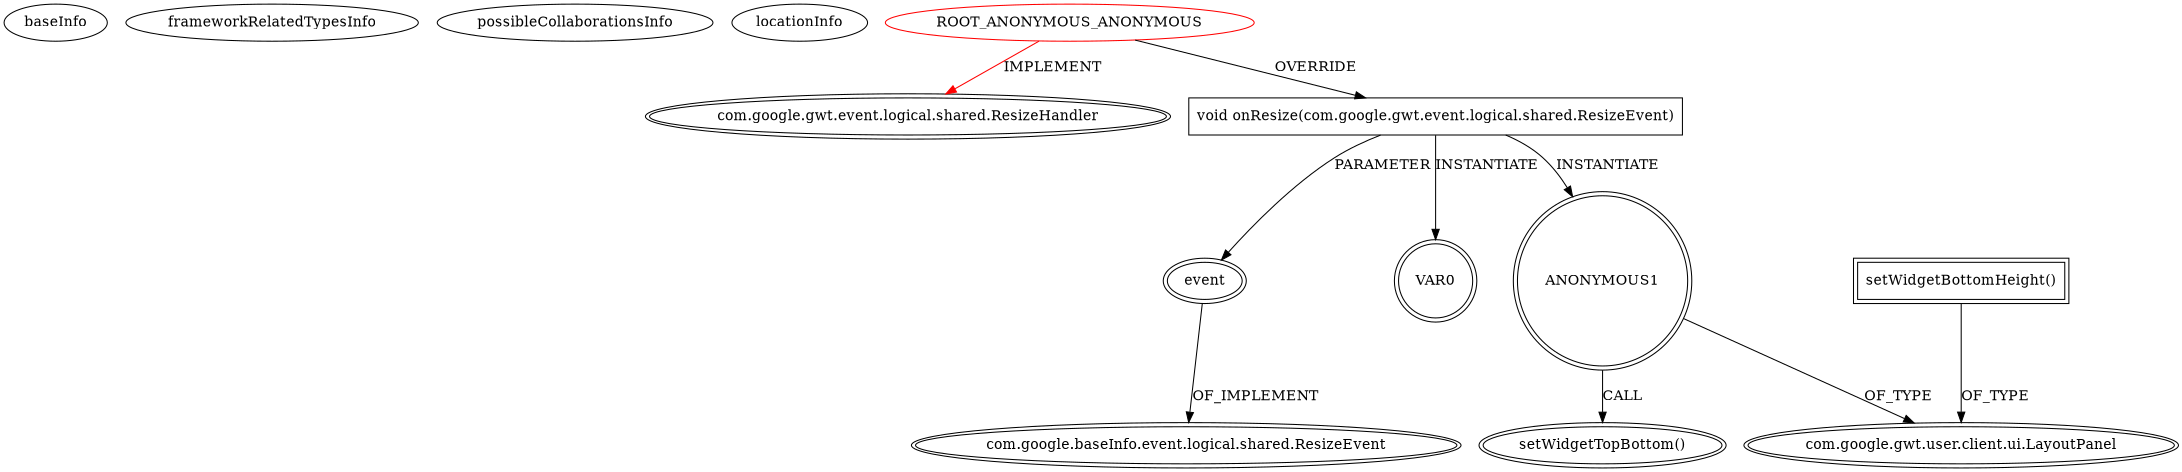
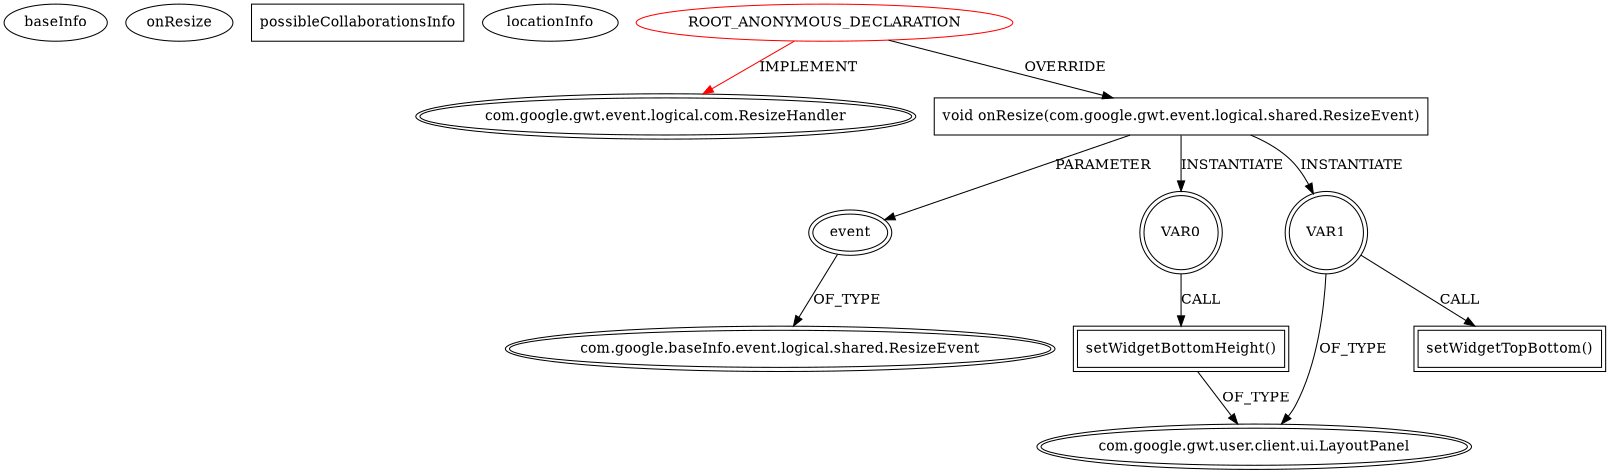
(272, 23) -> (179, 23)
(575, 23) -> (358, 23)
(1070, 23) -> (824, 23)
(908, 116) -> (666, 116)
(1603, 281) -> (1326, 233)
none -> (1181, 295)
(1256, 396) -> (848, 300)
(1603, 445) -> (1510, 349)
